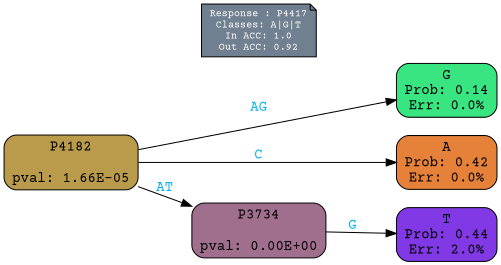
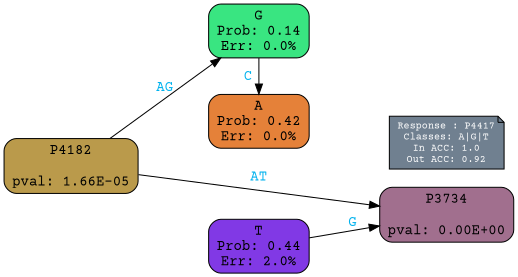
(262, 162) -> (259, 71)
(356, 233) -> (339, 233)
